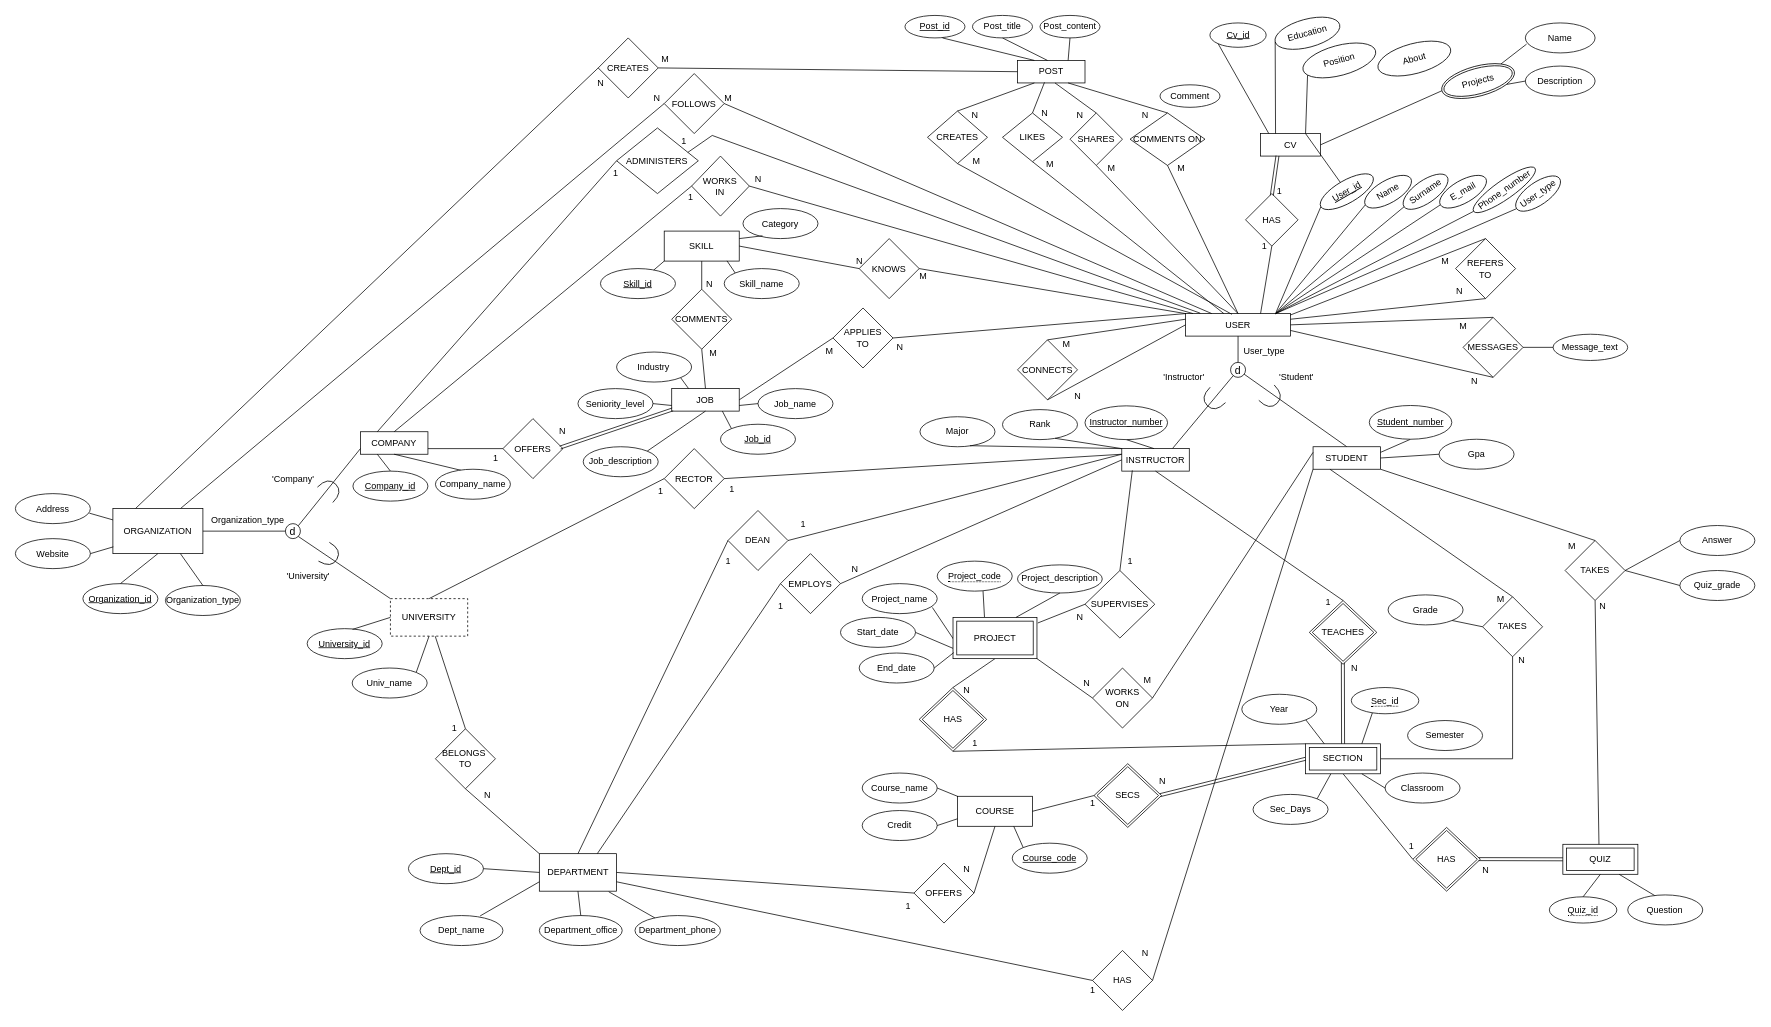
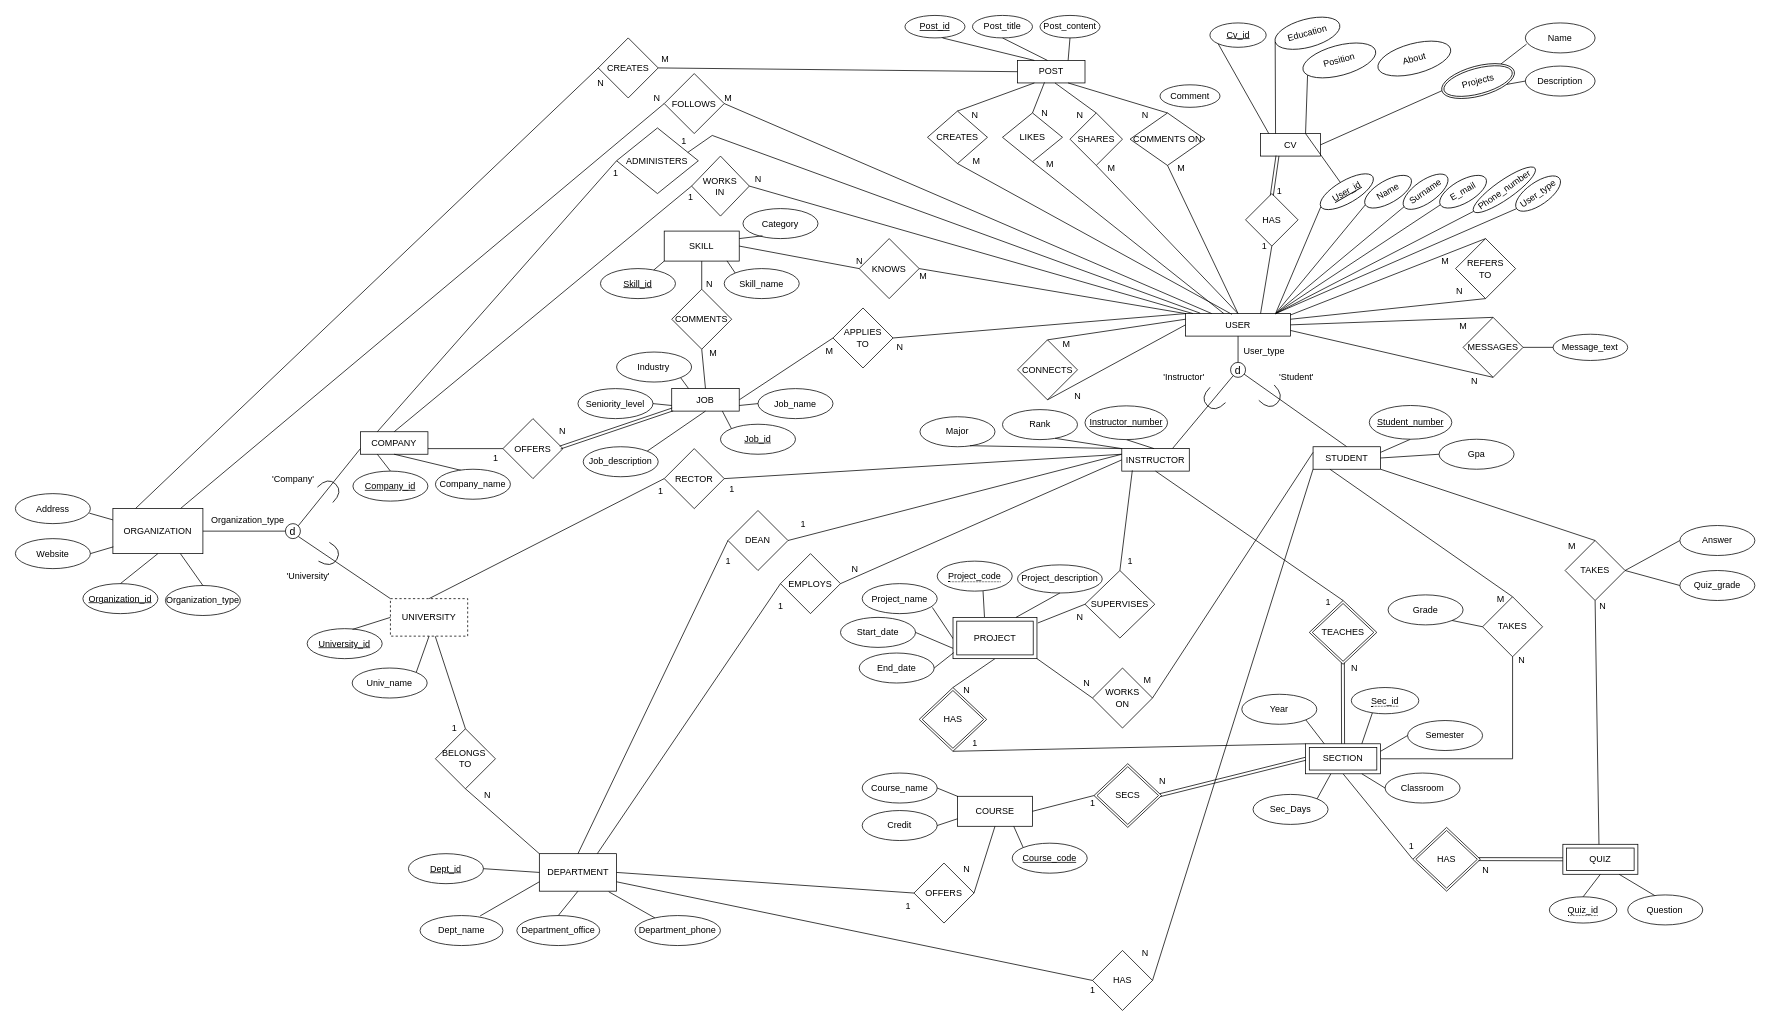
none -> (1393, 744)
(581, 930) -> (558, 930)
